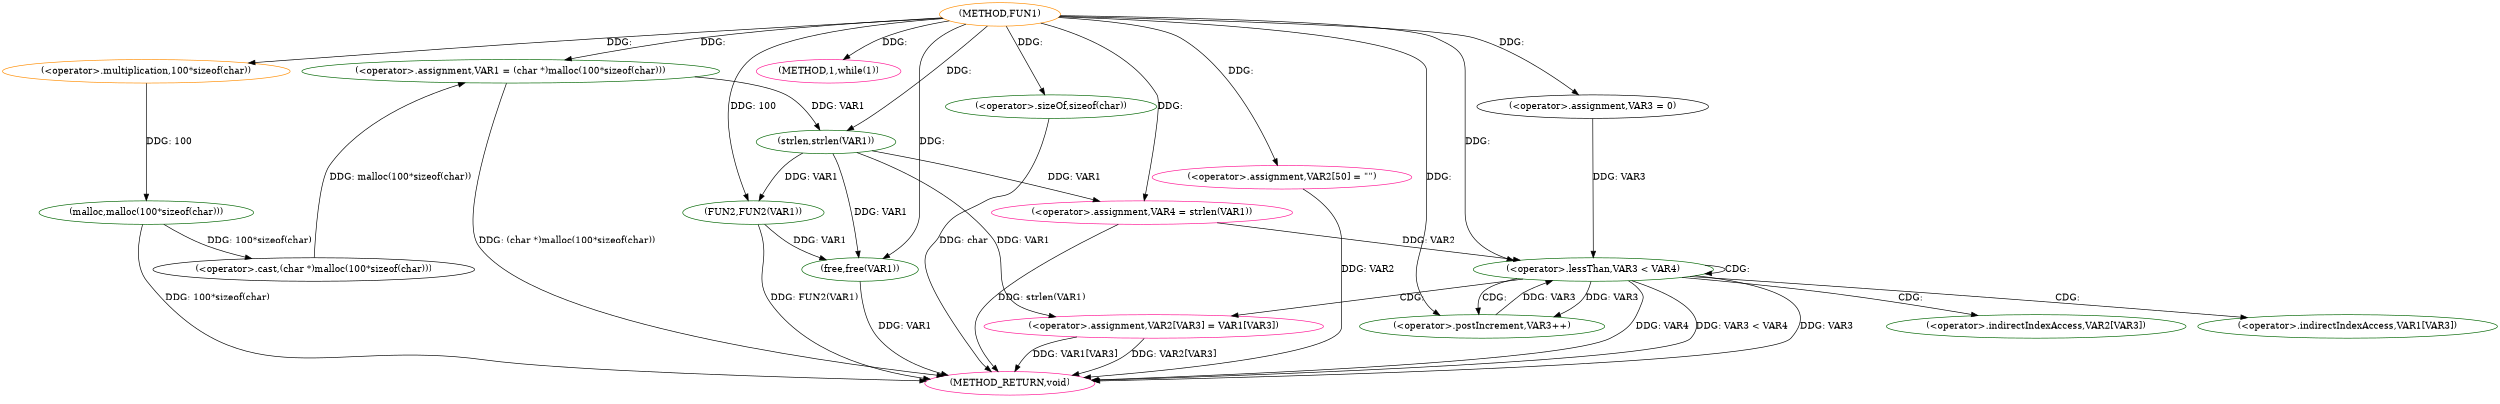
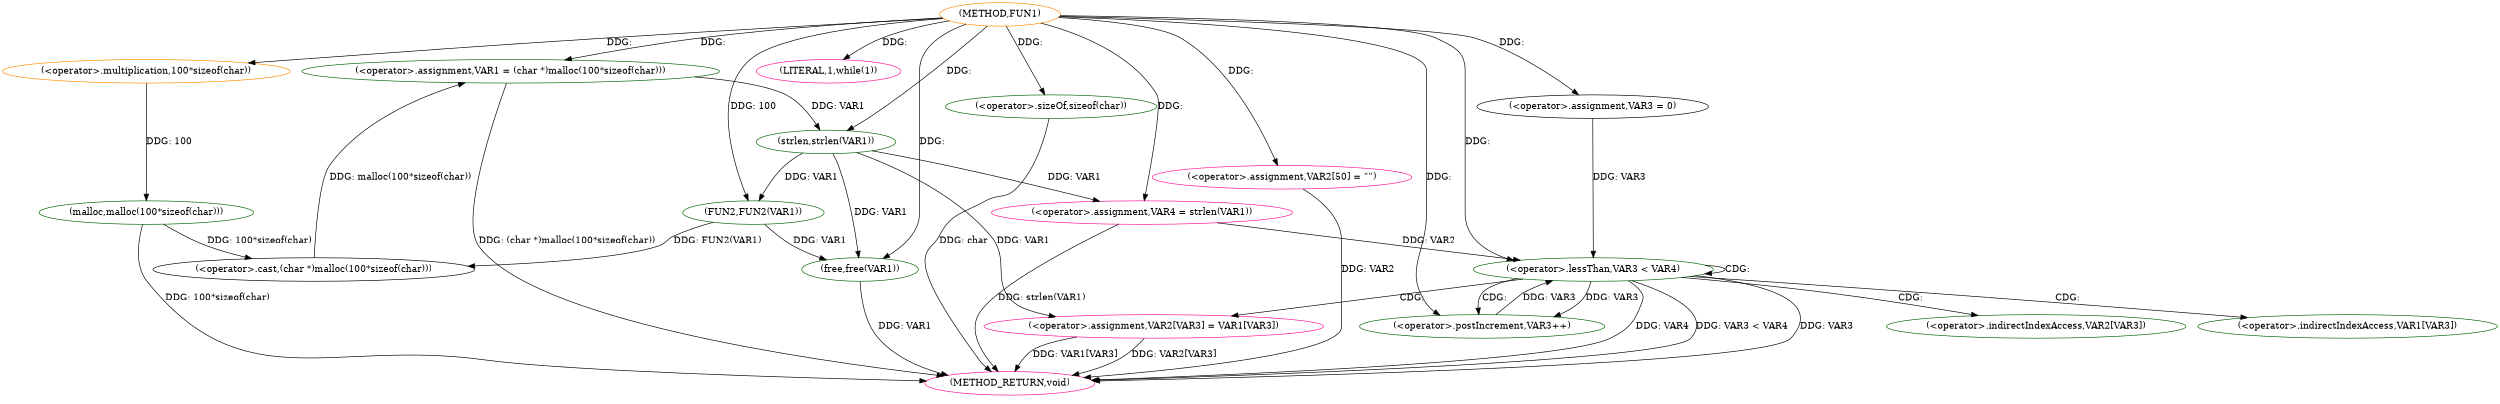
(829, 71) -> (829, 71)
(804, 335) -> (597, 257)
